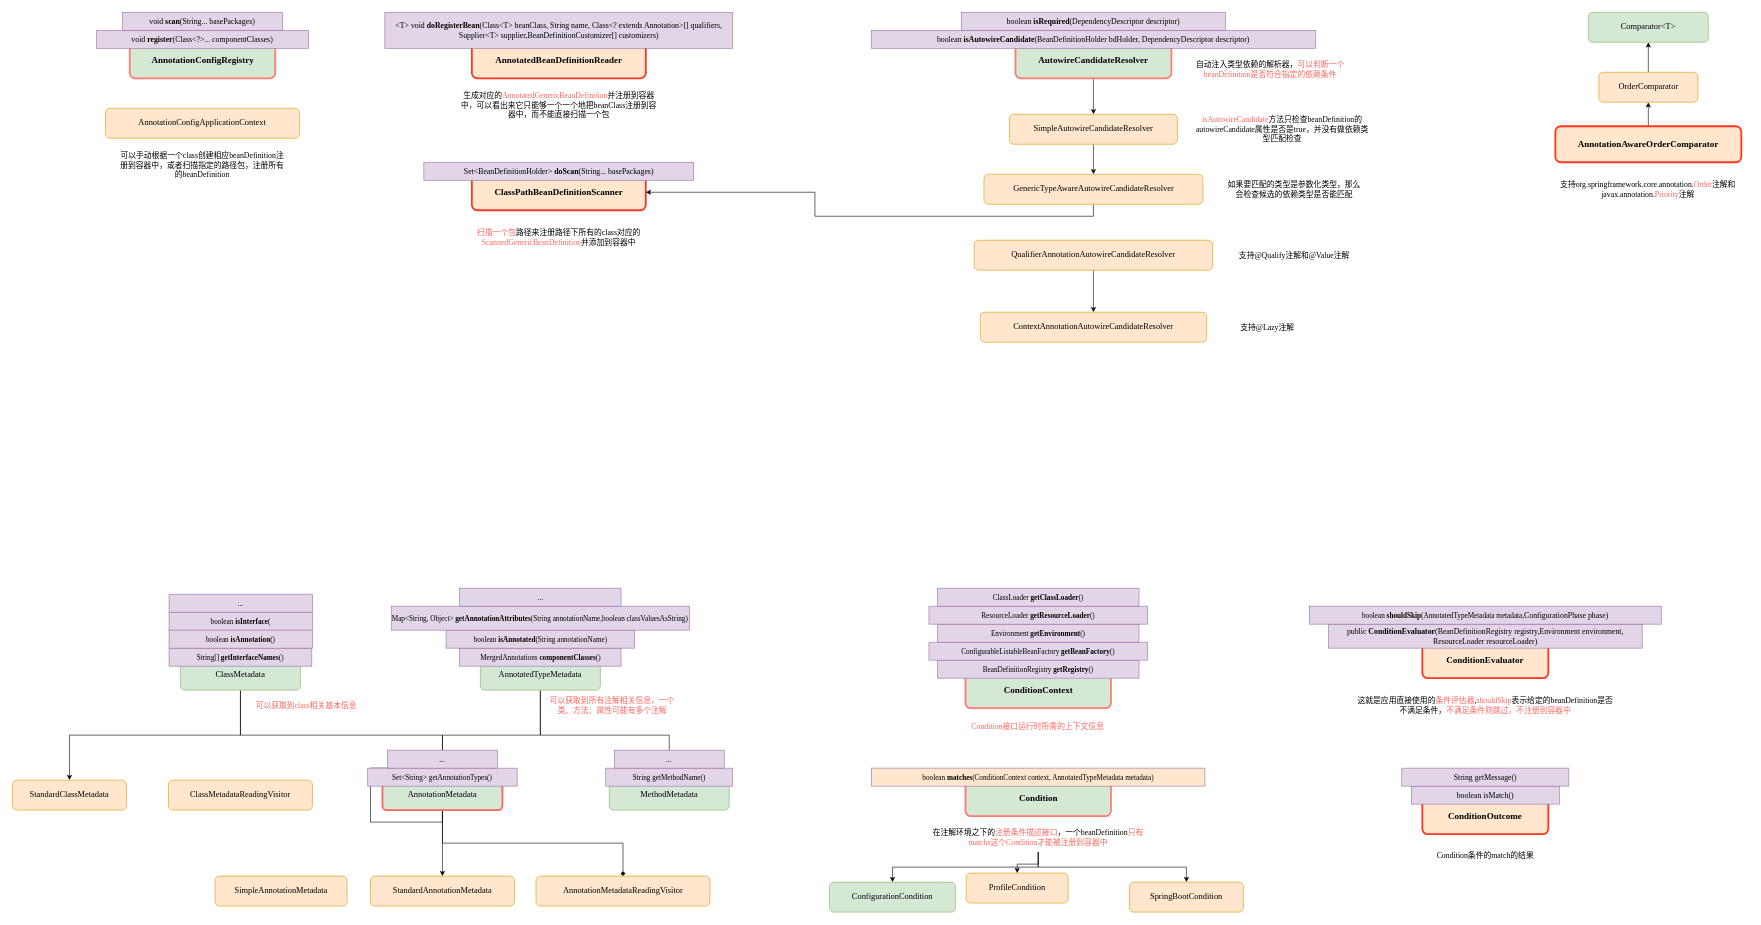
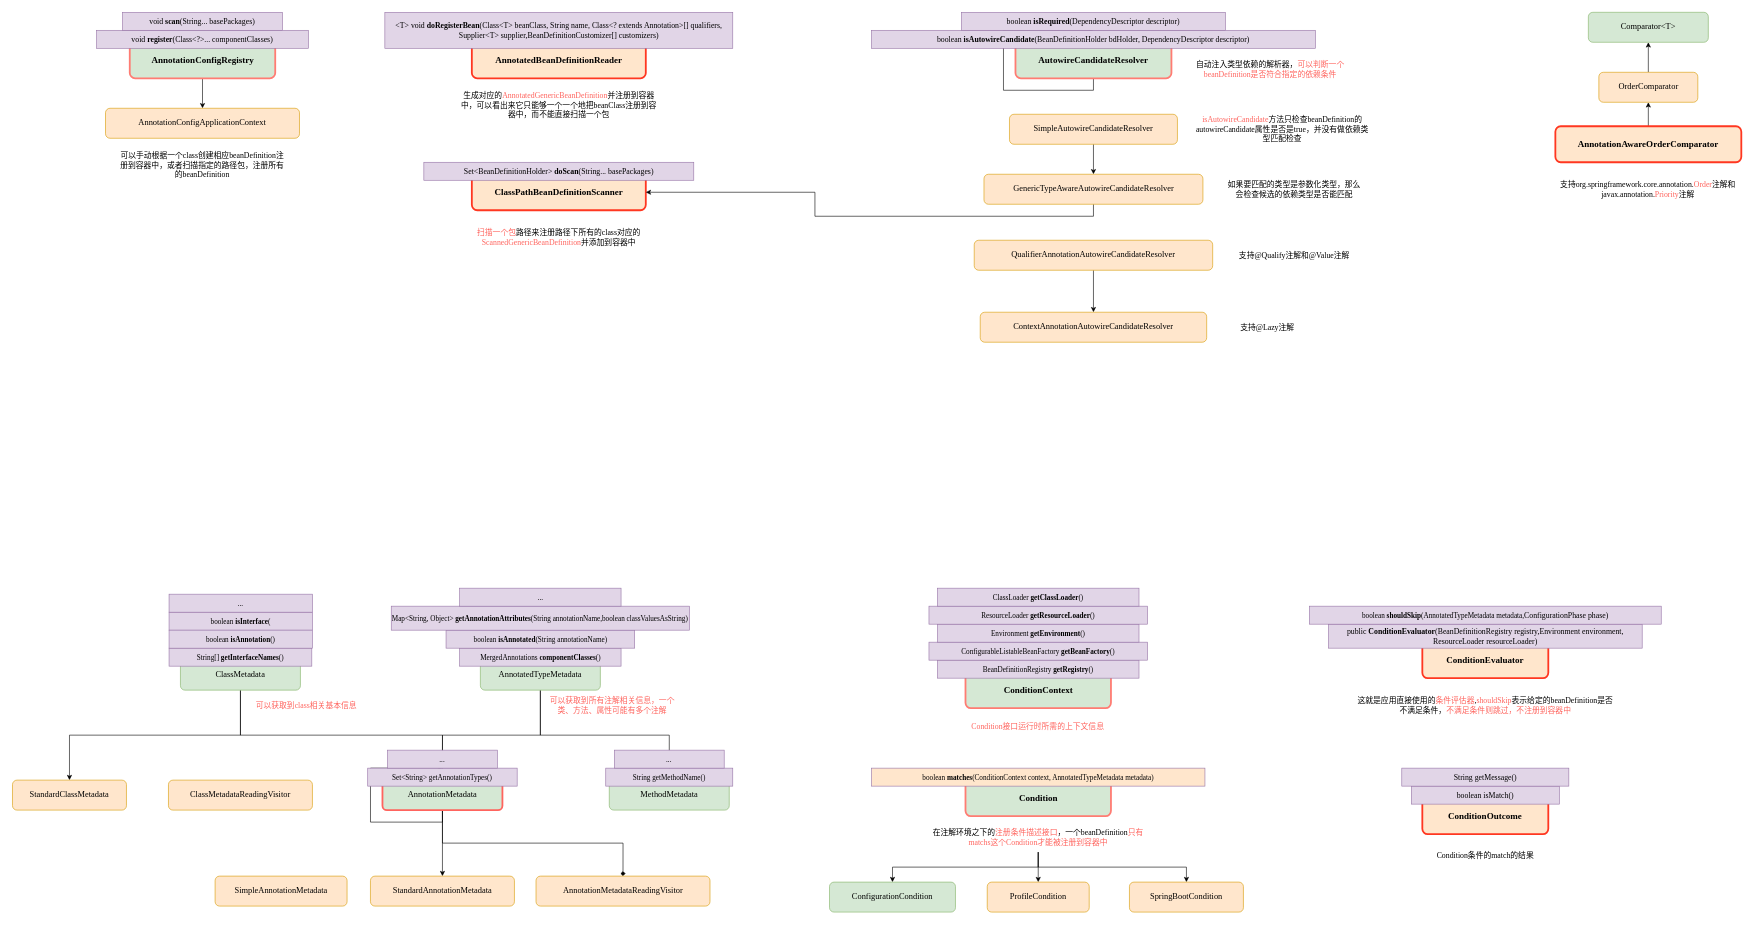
none -> (202, 91)
(1094, 99) -> (1029, 90)
(1017, 888) -> (1038, 897)
